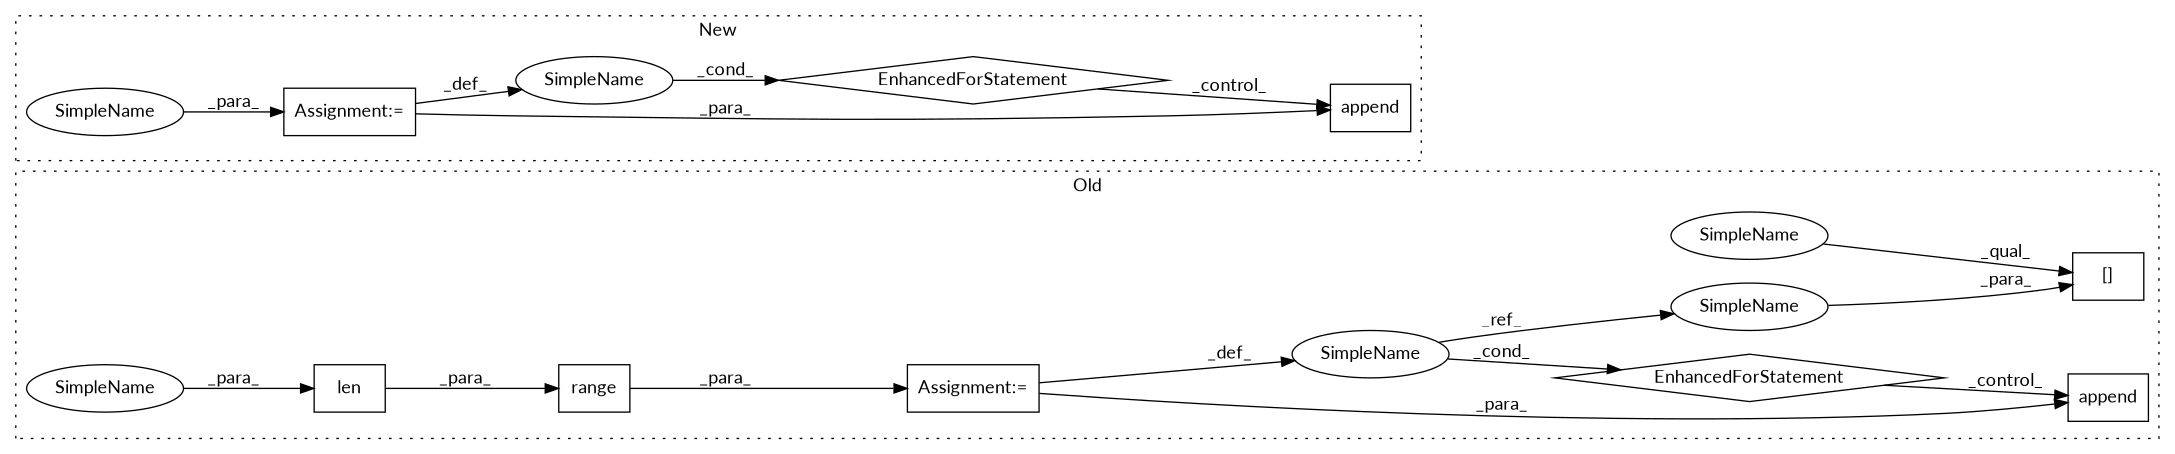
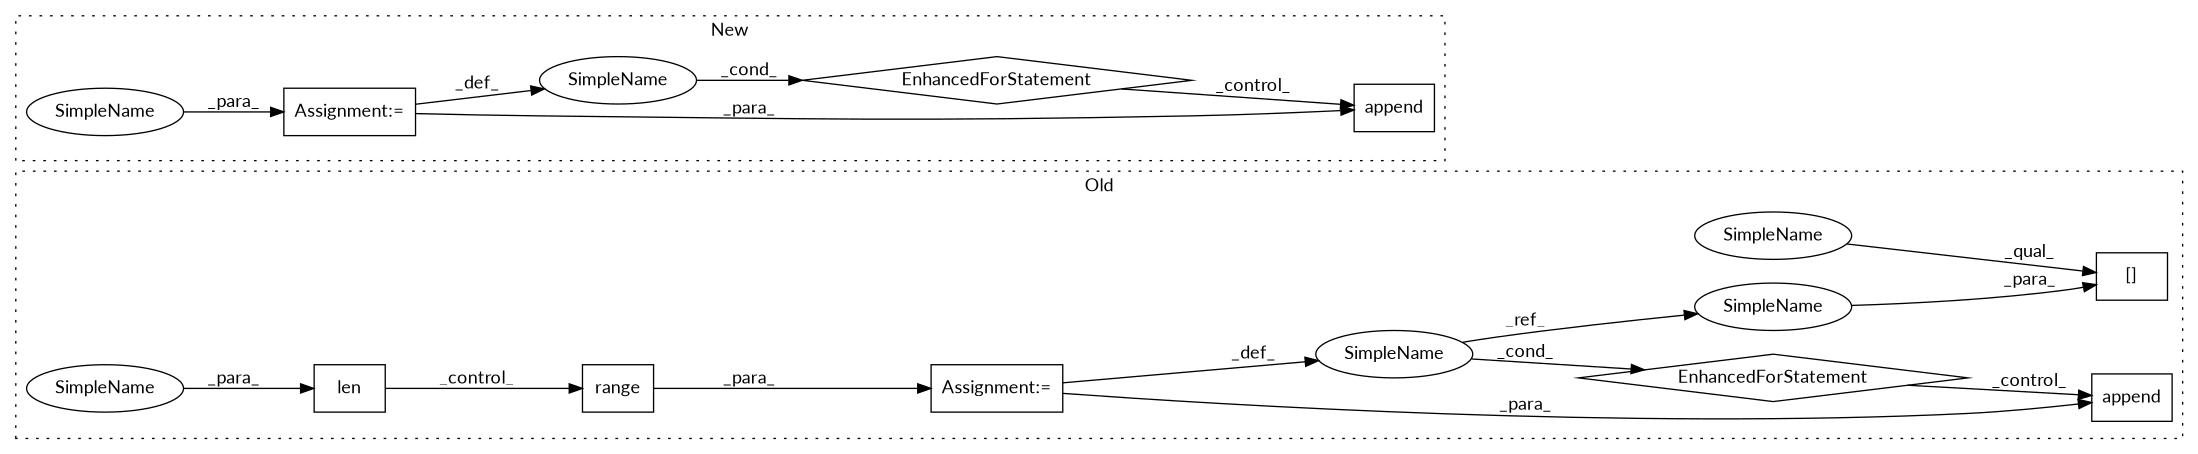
(466, 379) -> (477, 379)
